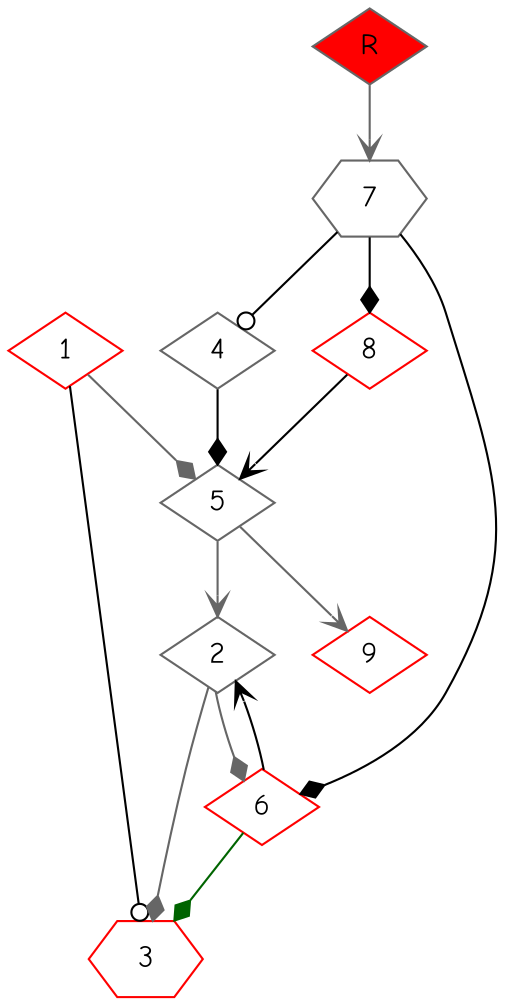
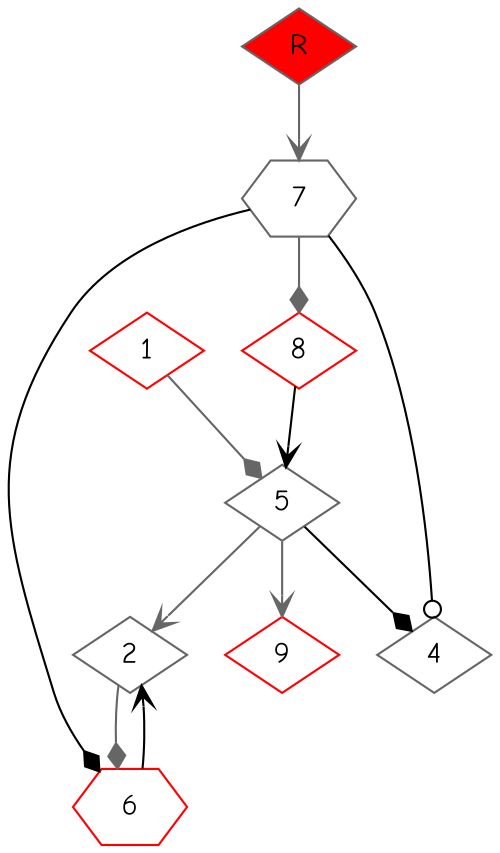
(370, 262) -> (299, 262)
(218, 414) -> (349, 570)
(262, 807) -> (130, 807)
(146, 959) -> none
